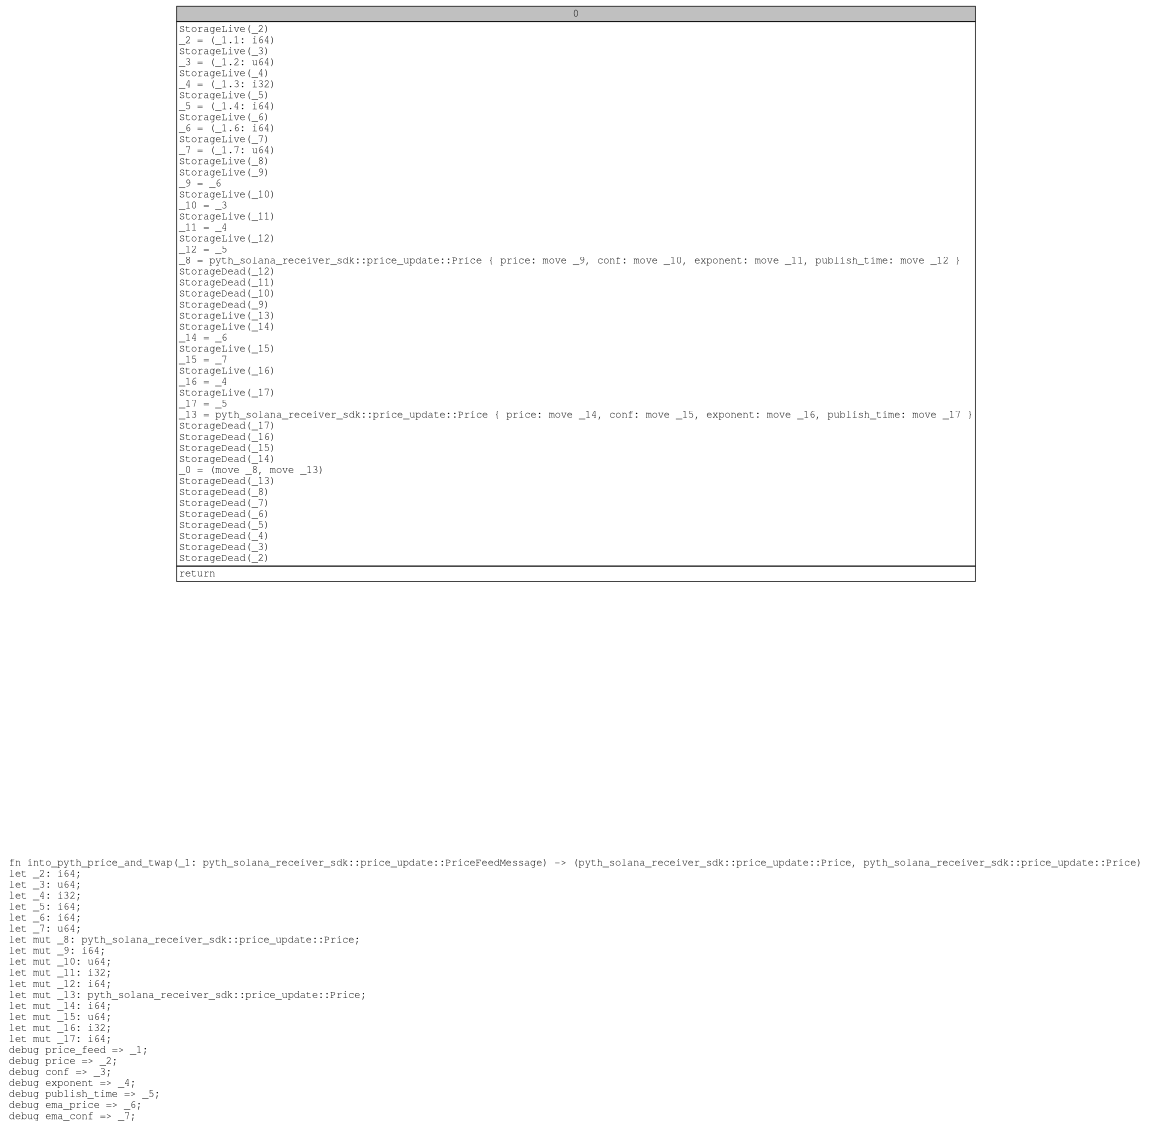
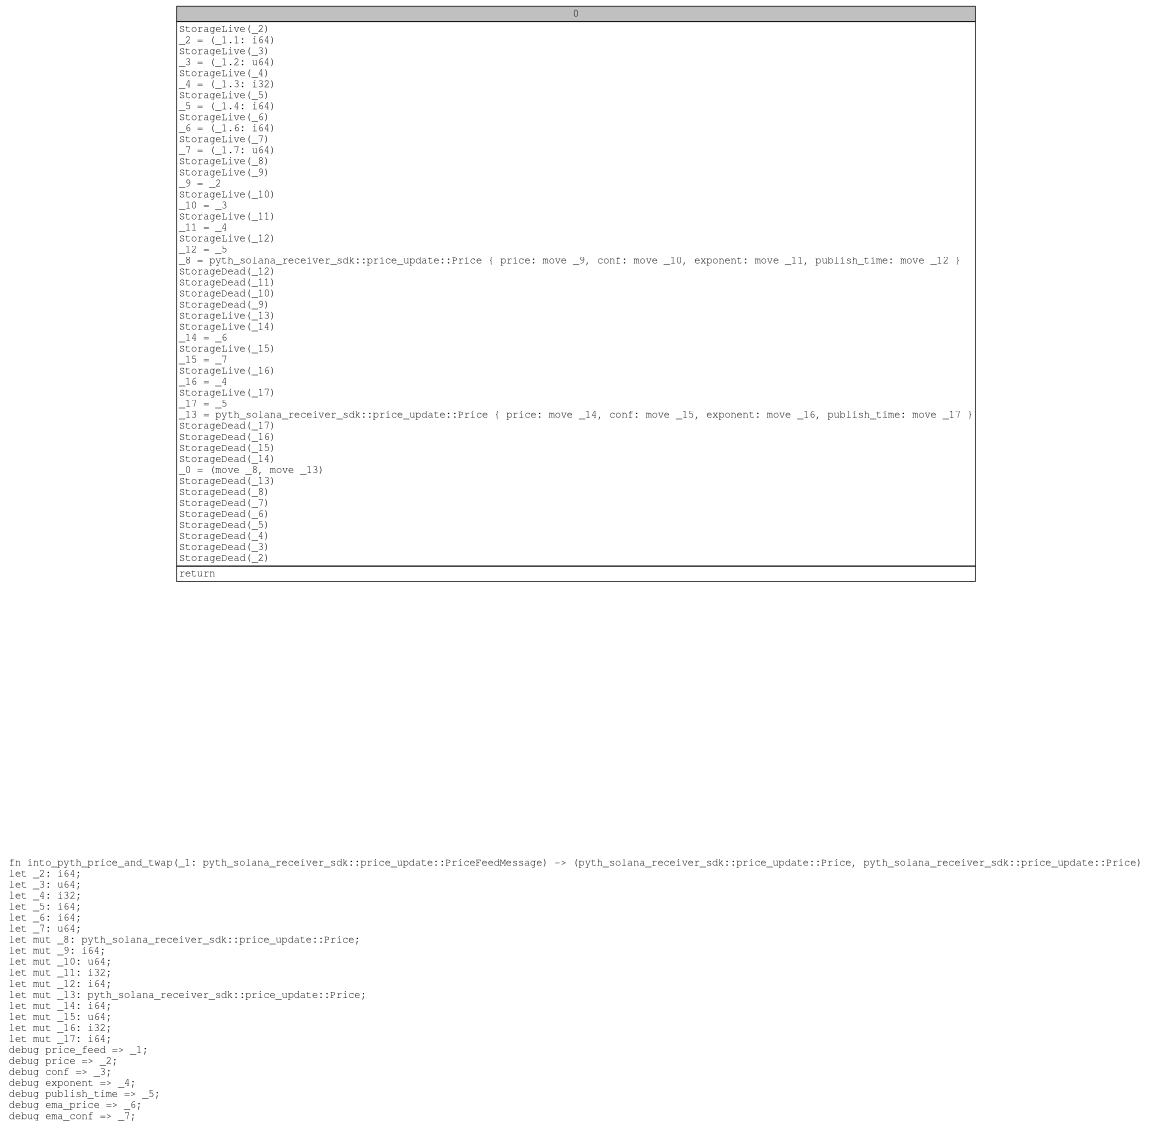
(200, 183) -> (200, 183)
